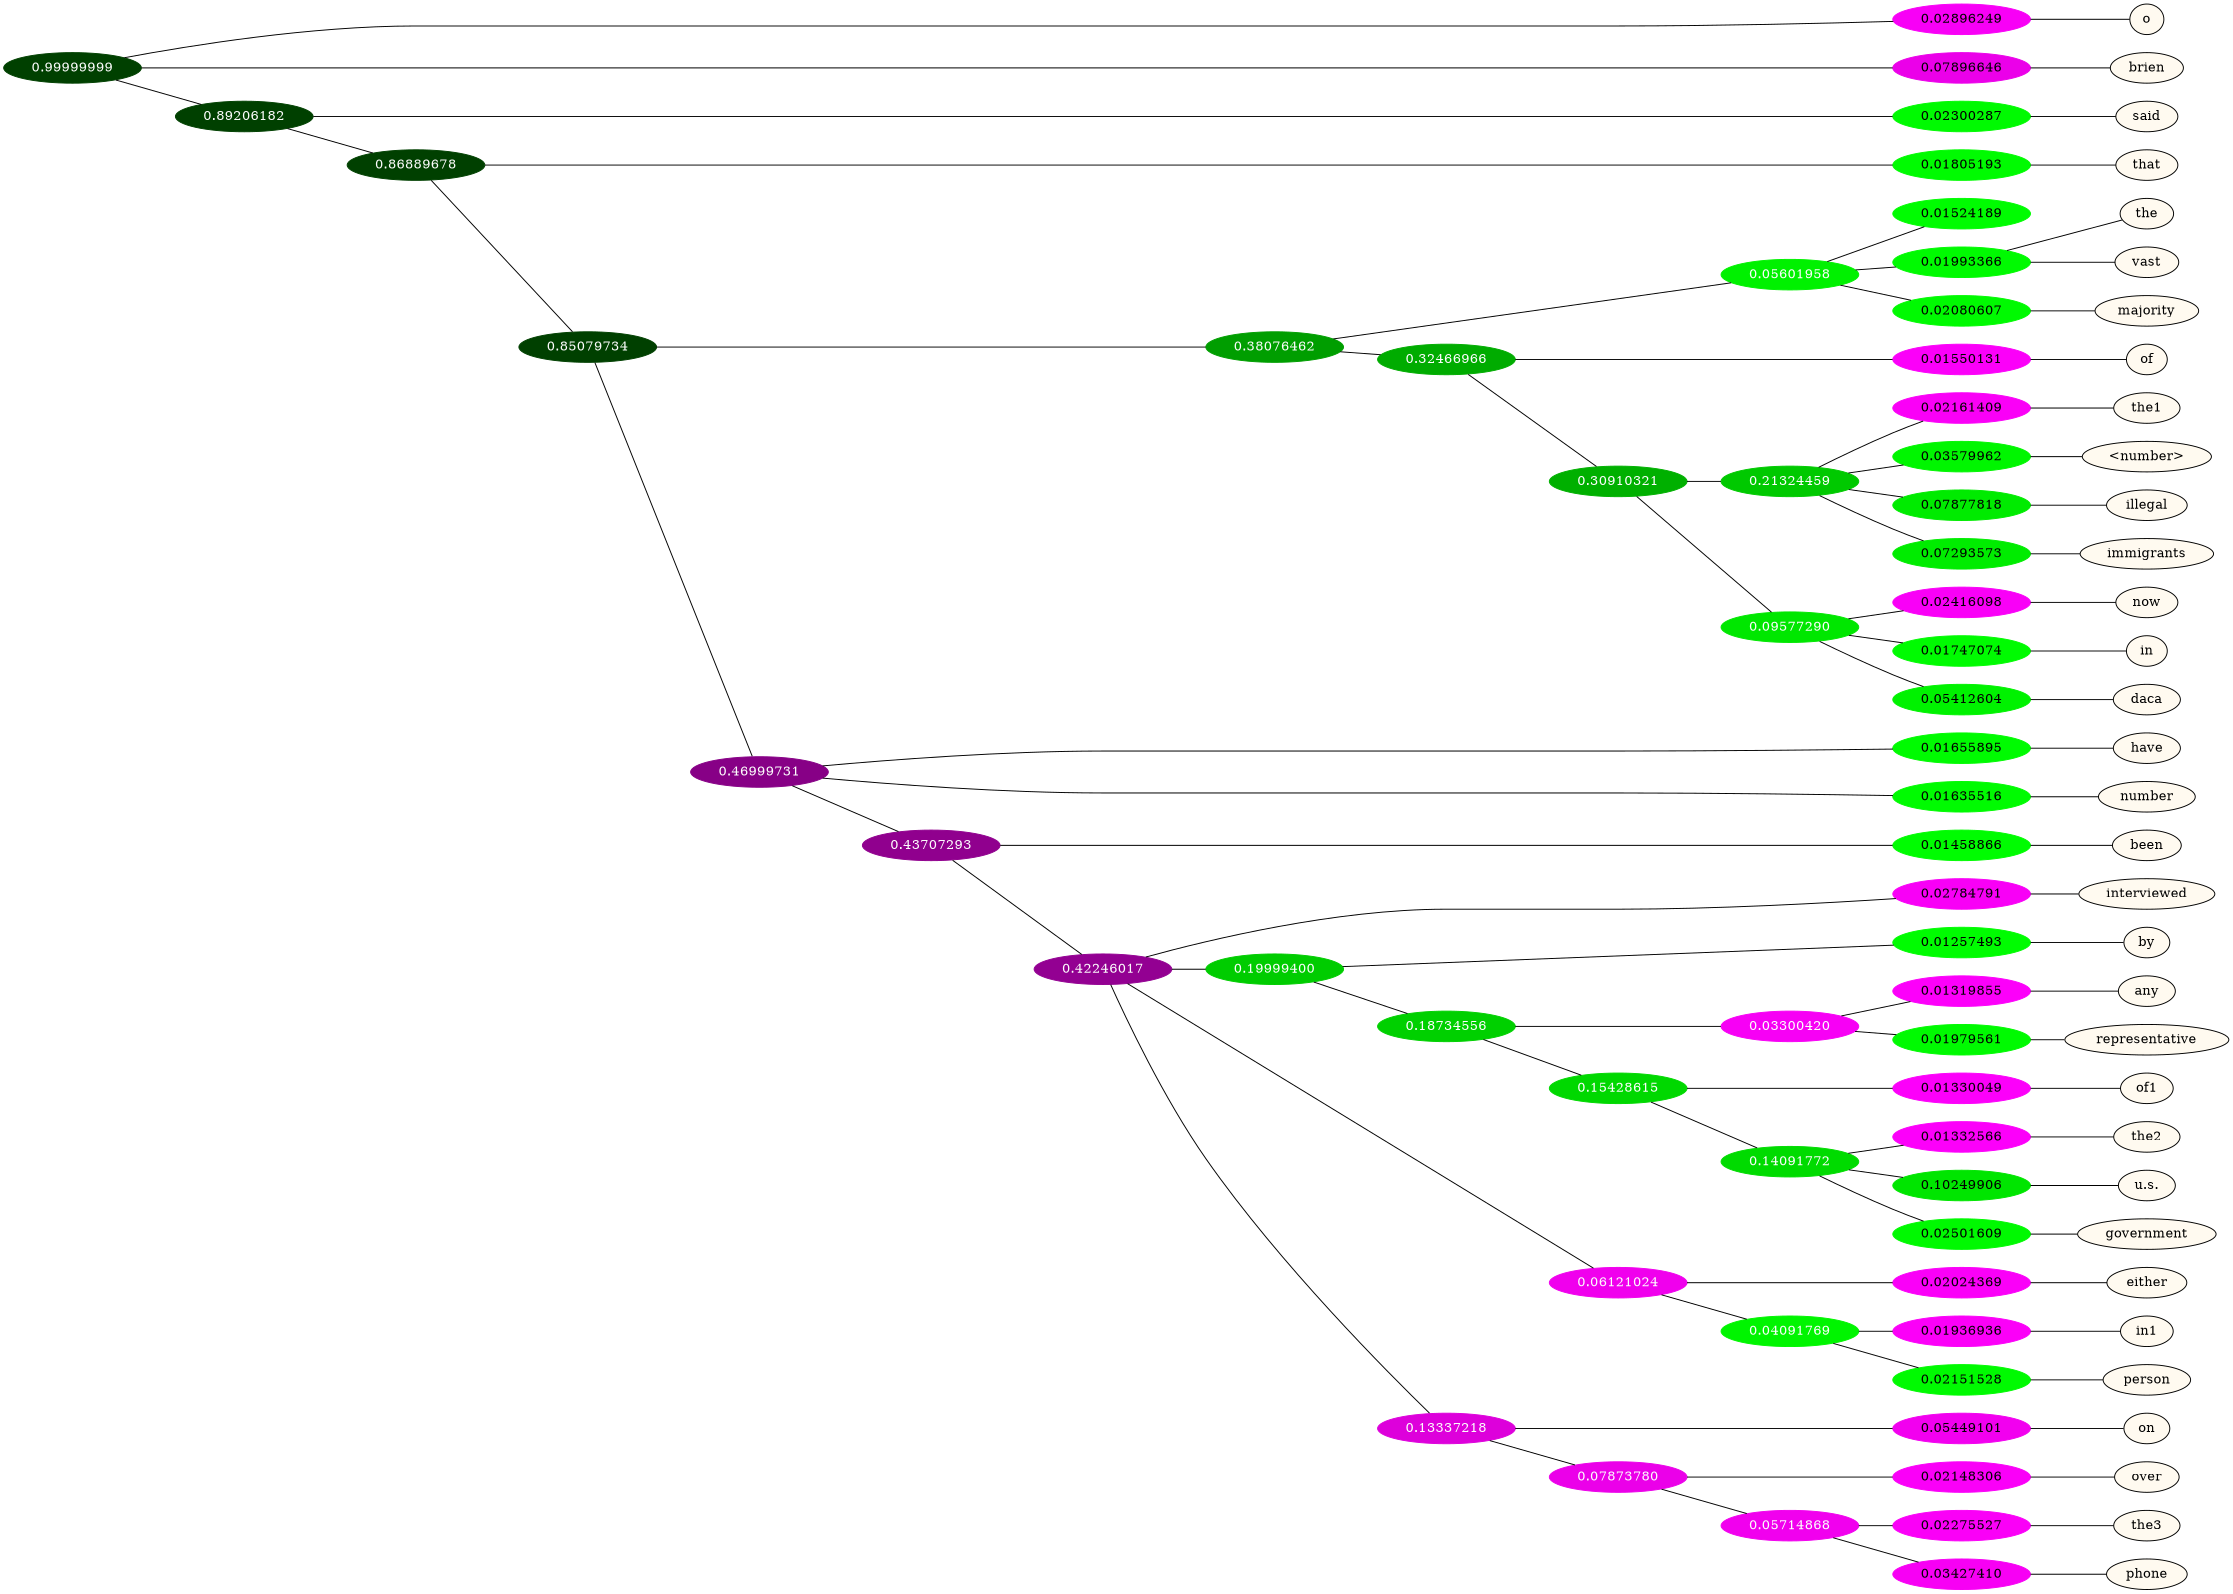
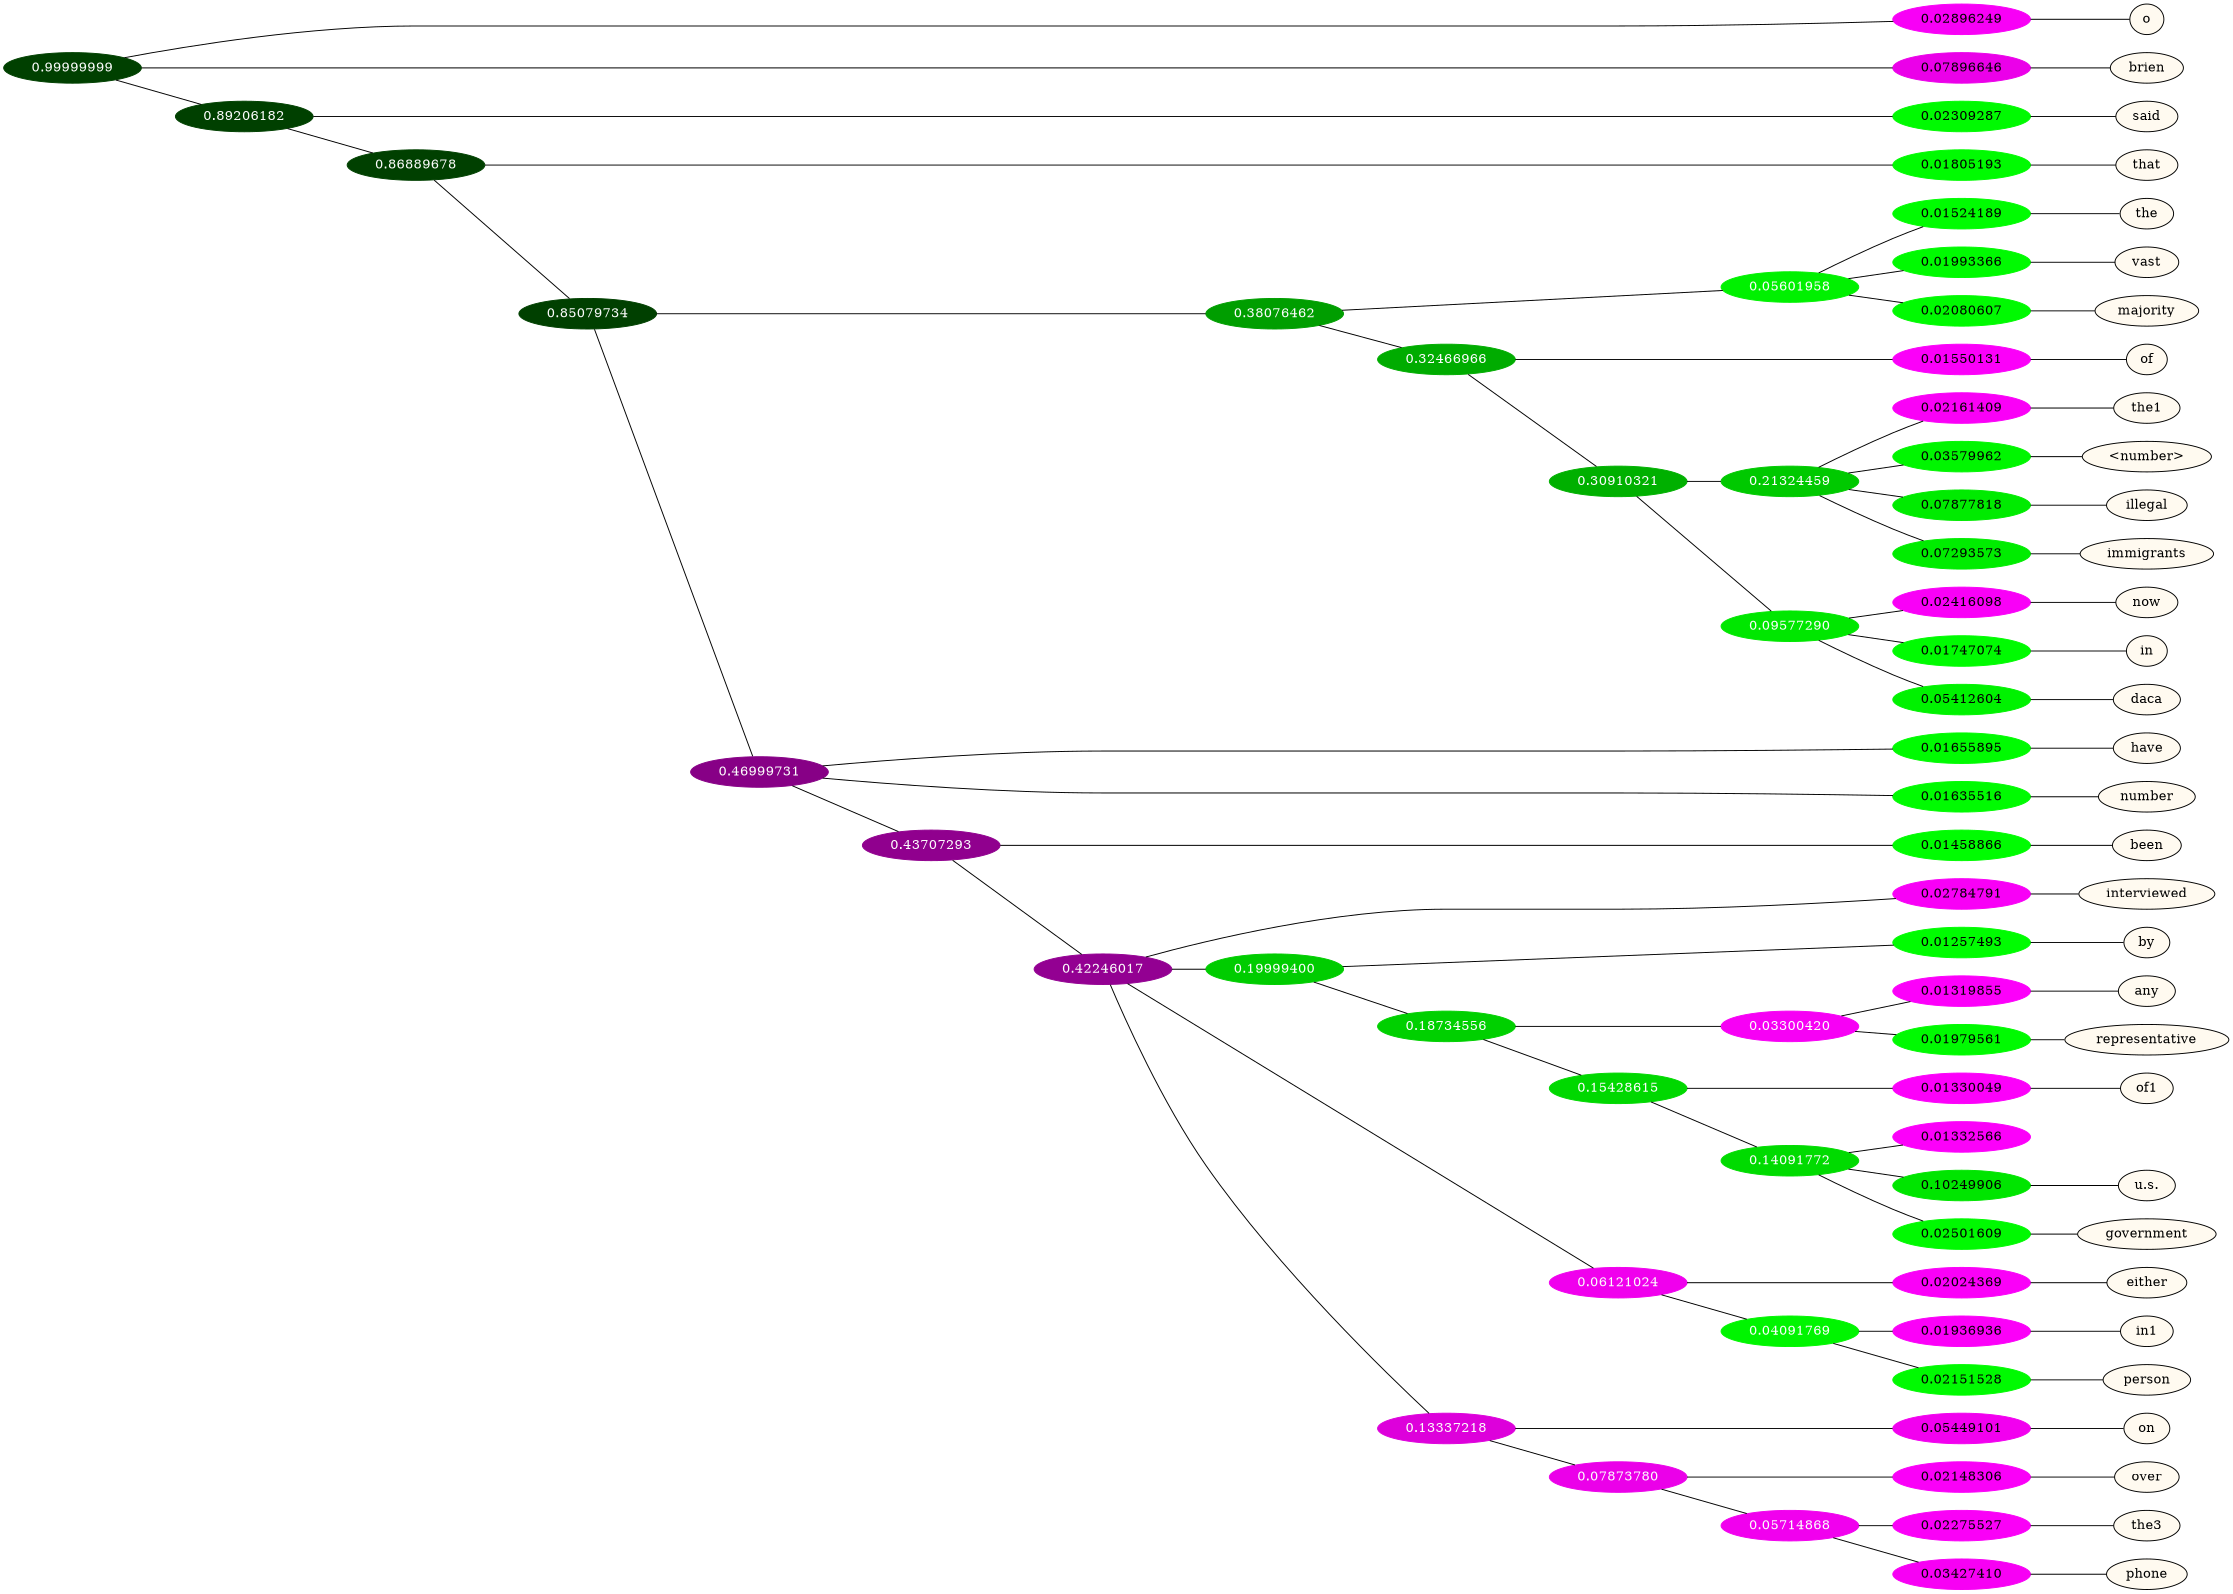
(1962, 116) -> (1962, 116)
(2065, 235) -> (2075, 214)
(2147, 1137) -> none
